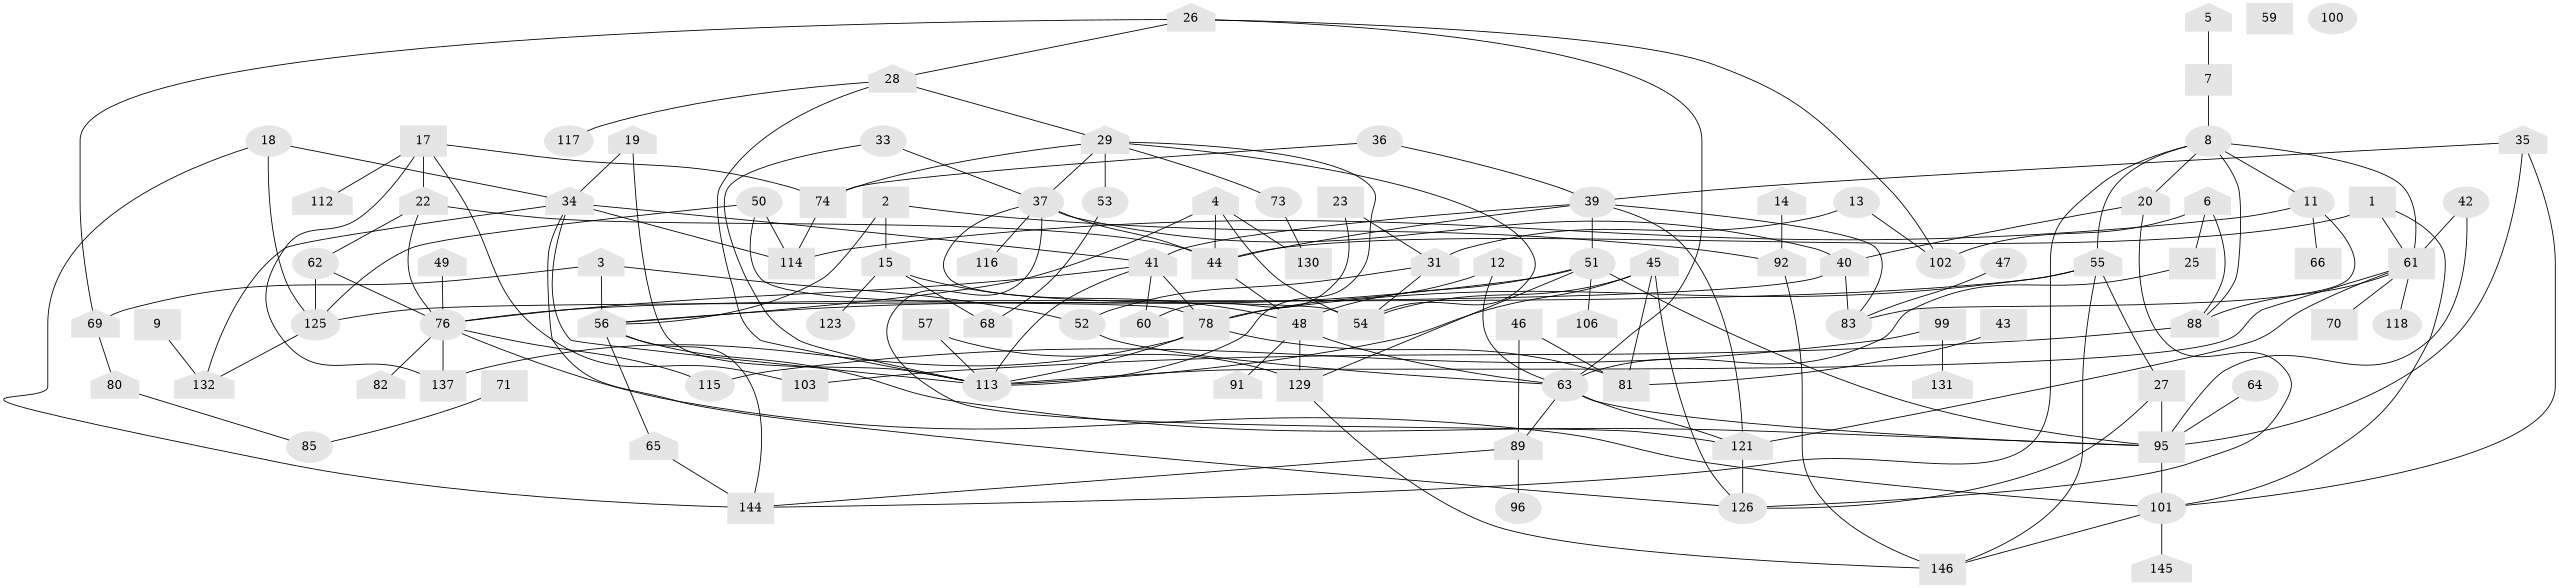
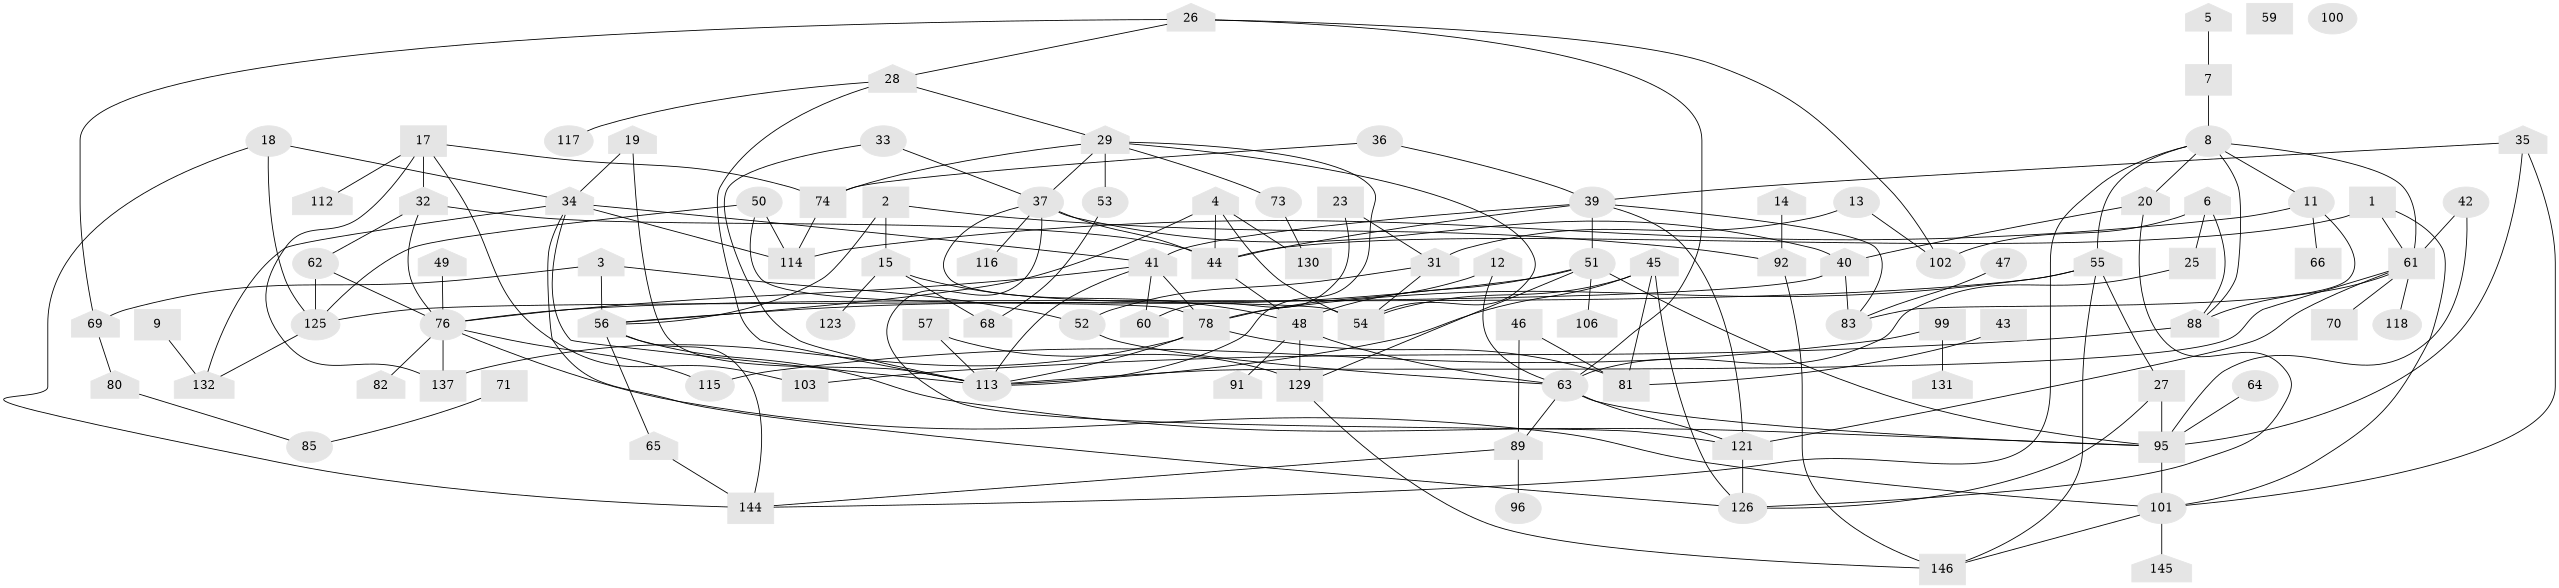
(423, 202) -> (423, 202)
